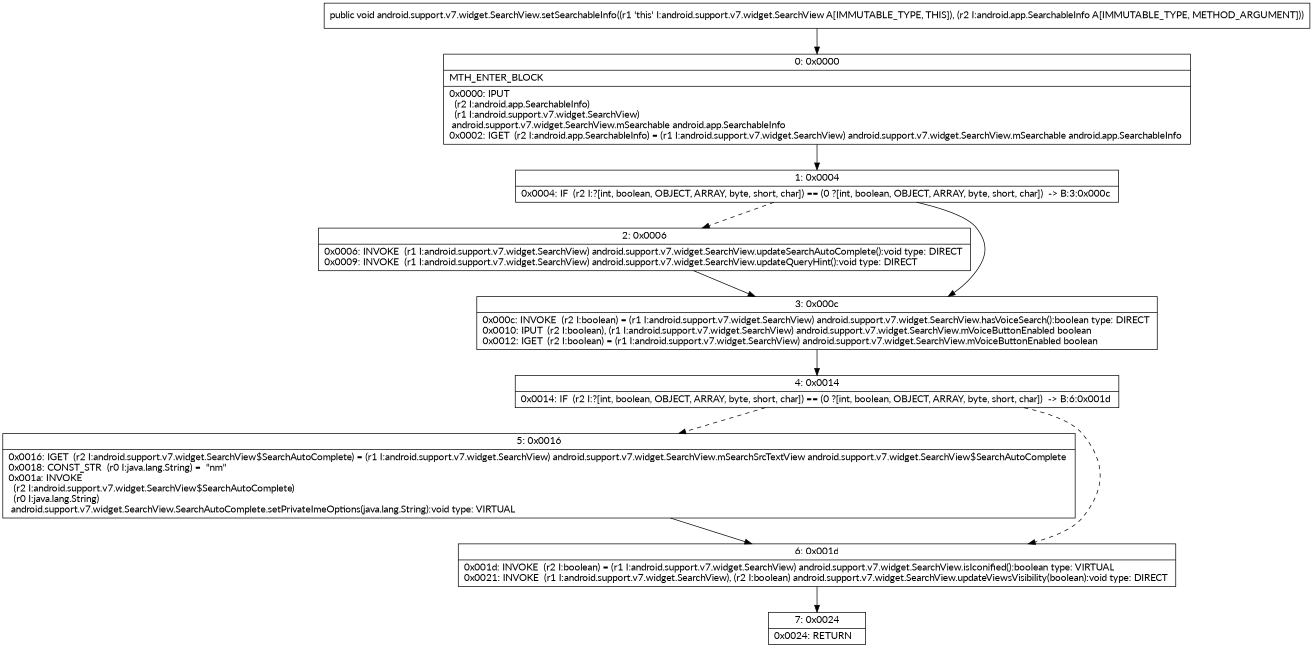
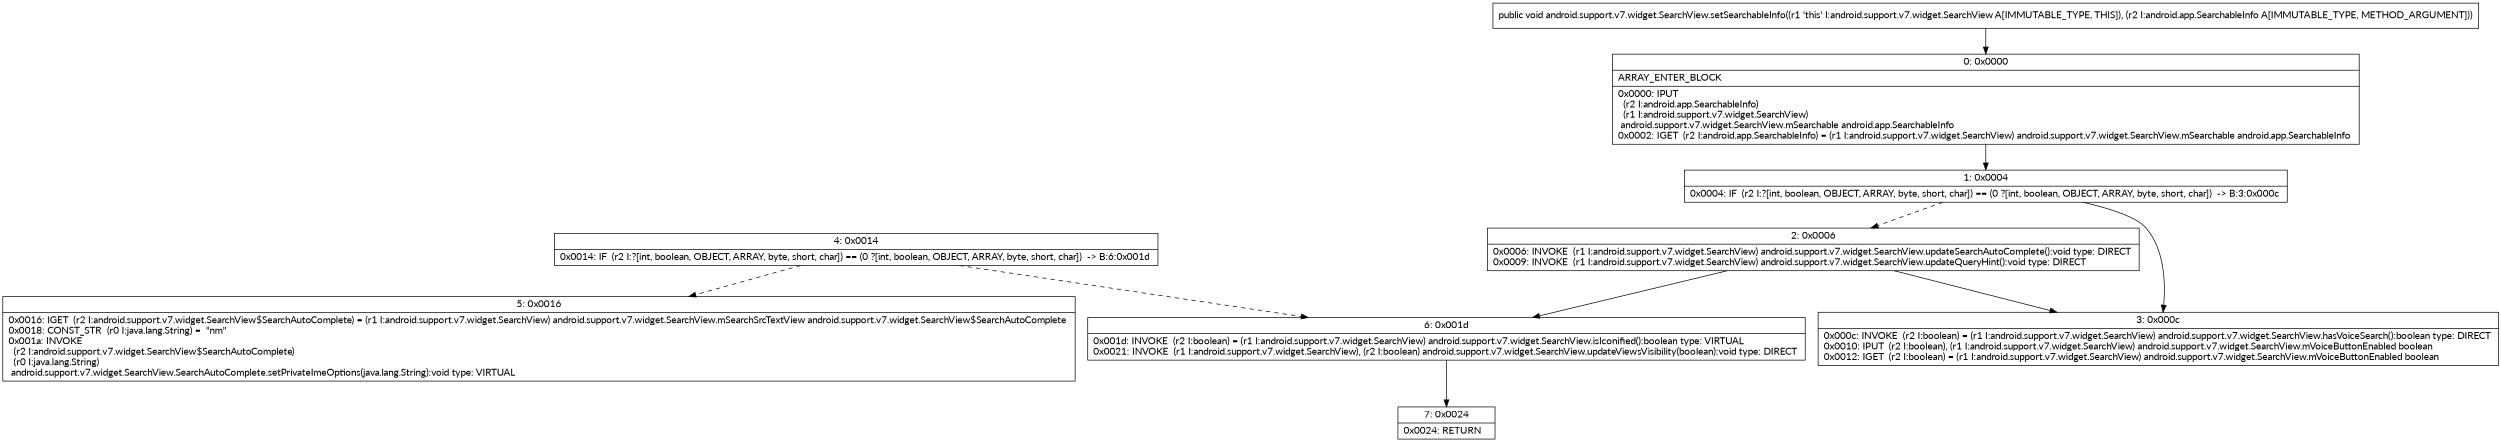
(496, 78) -> (1670, 78)
(817, 359) -> none
(708, 530) -> (1633, 293)
